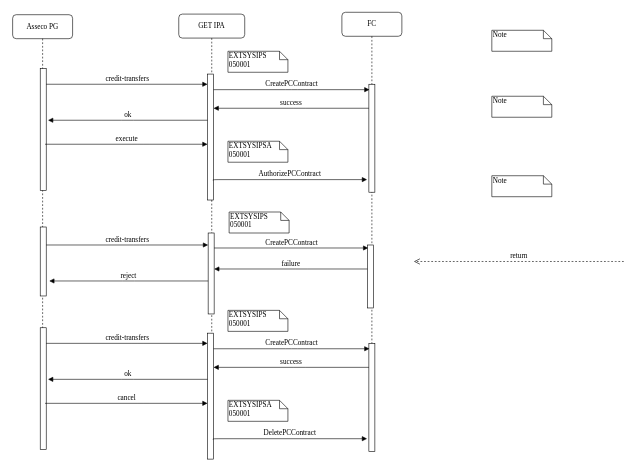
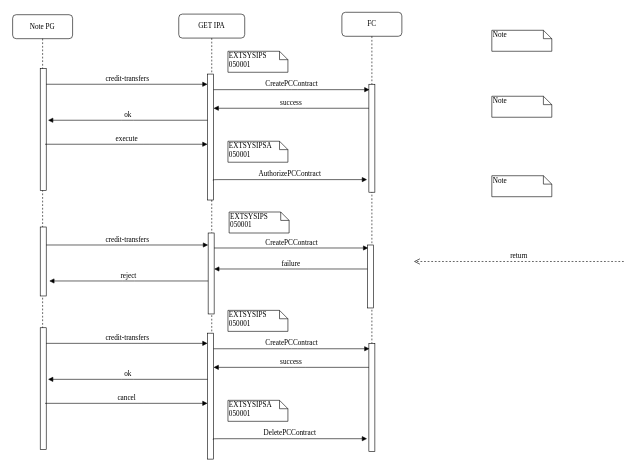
(42, 27) -> (42, 27)
